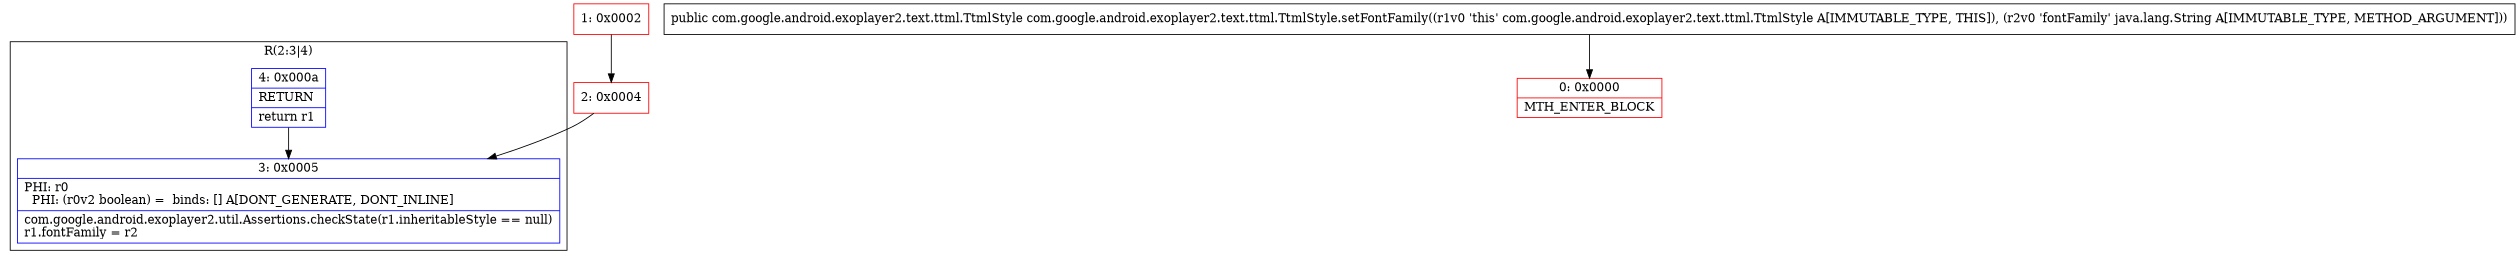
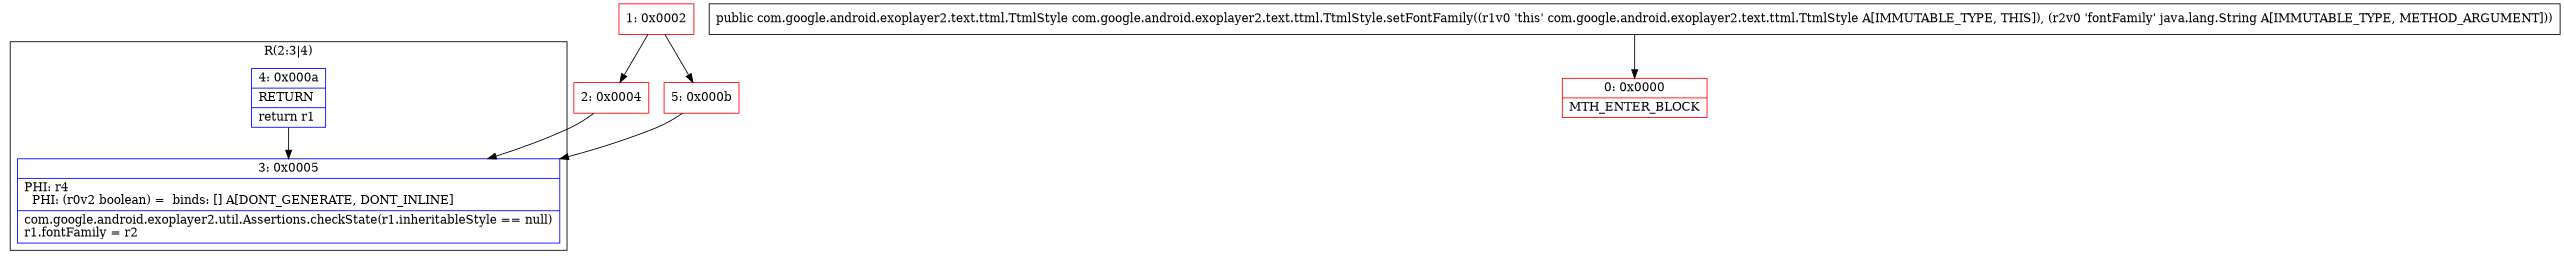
none -> (702, 98)
(49, 188) -> (49, 188)
